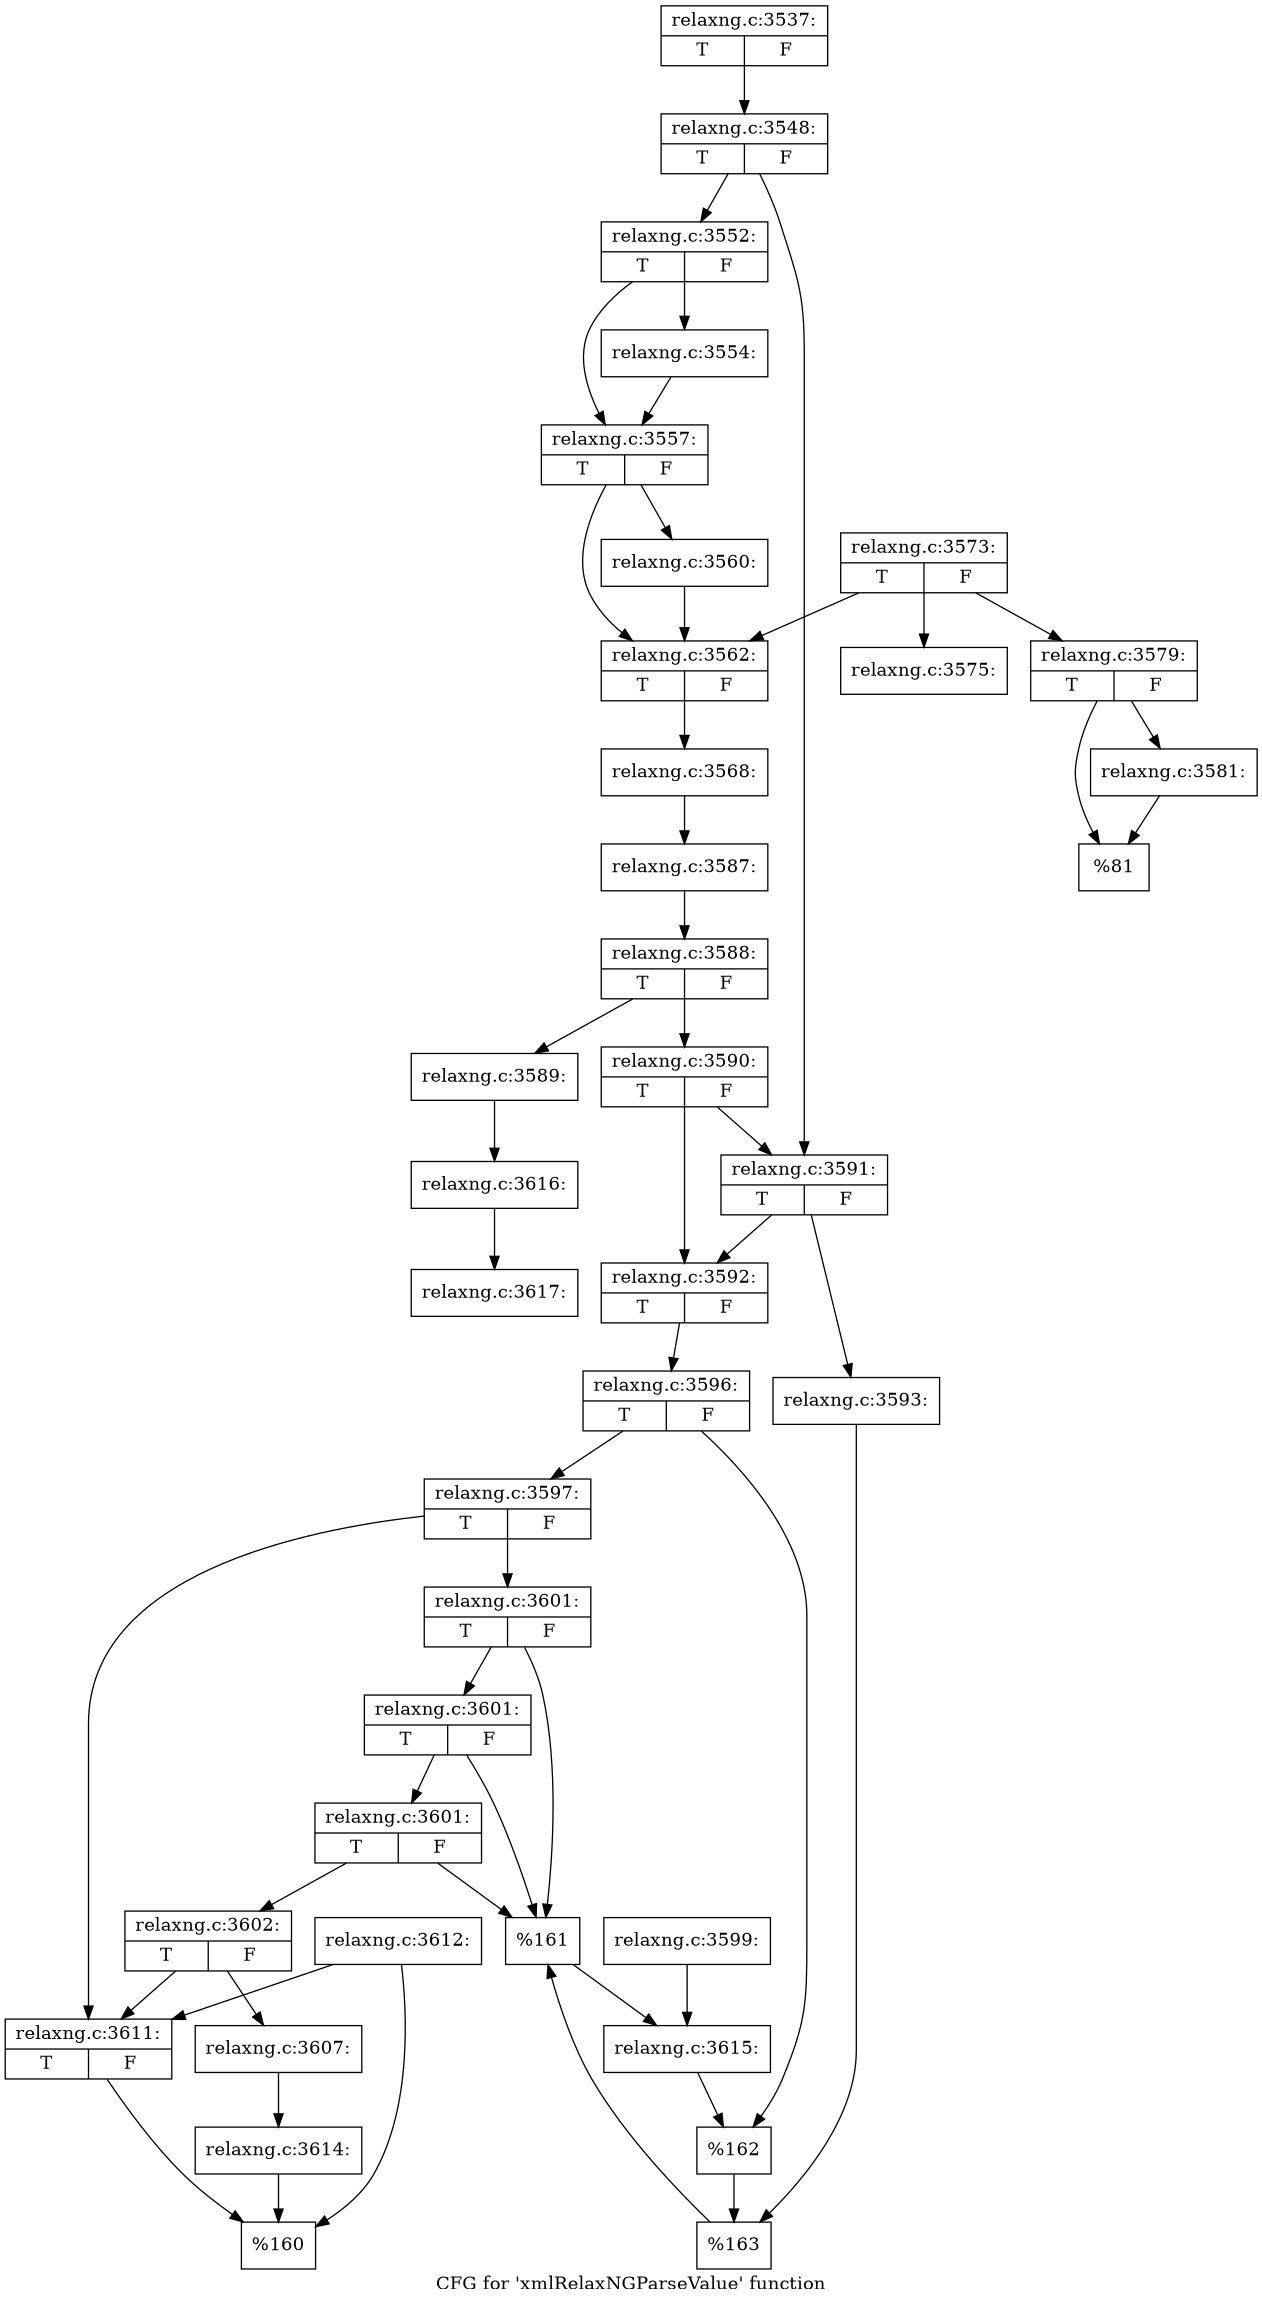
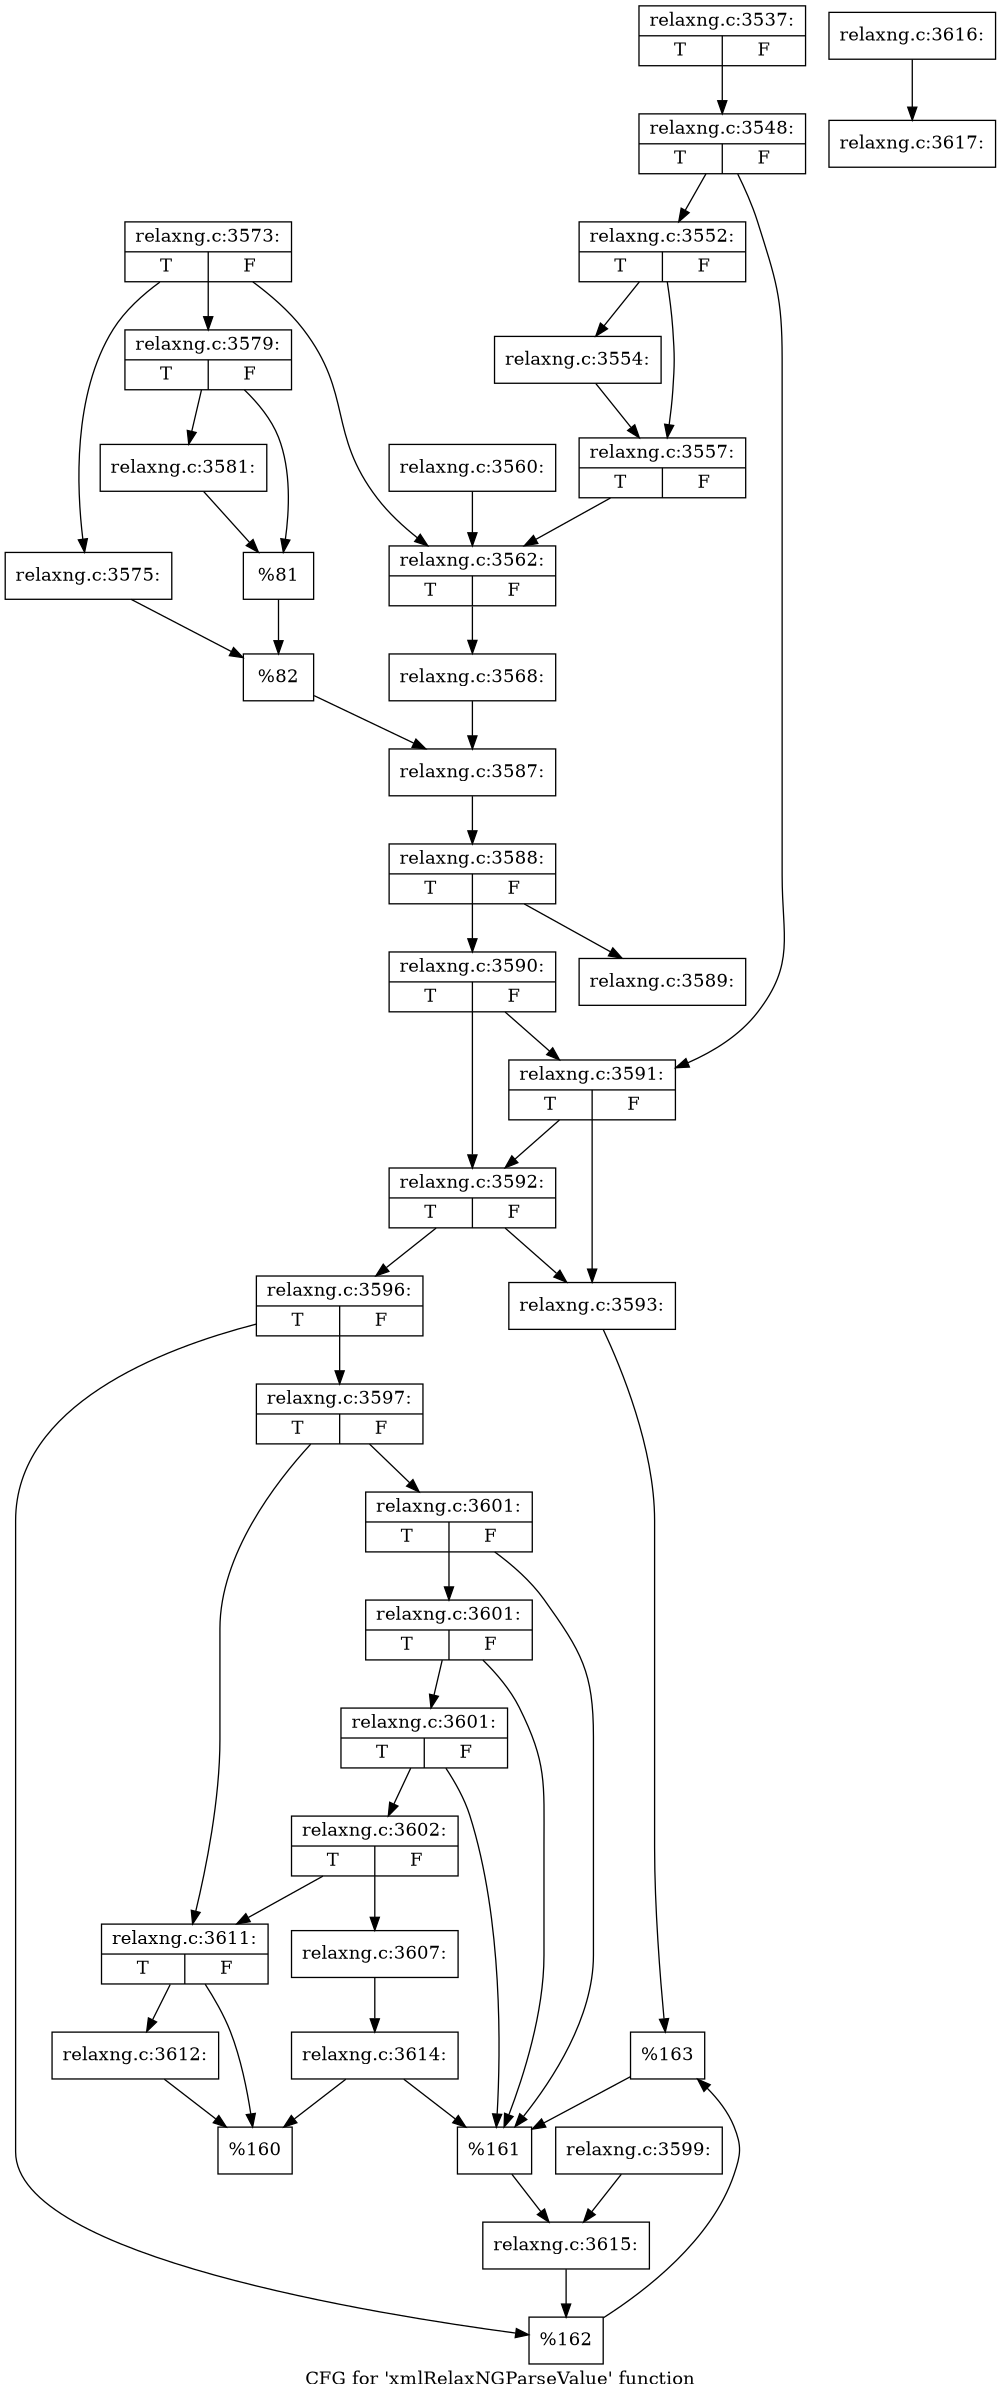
(653, 506) -> none
none -> (278, 677)
(495, 1124) -> none
none -> (531, 1251)
(259, 1990) -> (161, 2002)
none -> (429, 2099)
